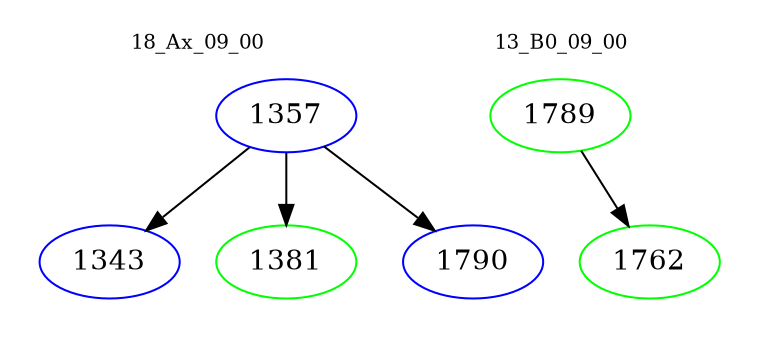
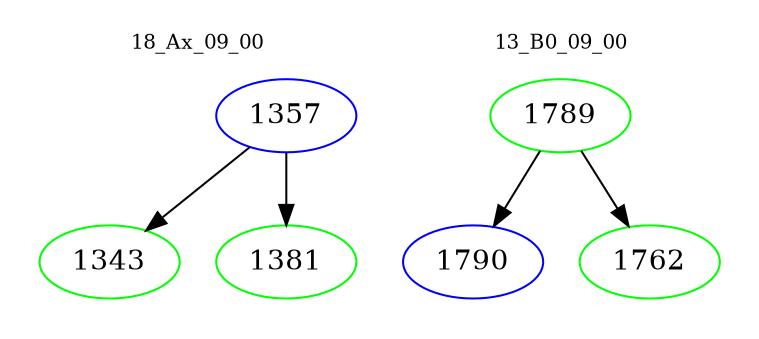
(359, 173) -> (522, 180)
(110, 262) -> (110, 262)
